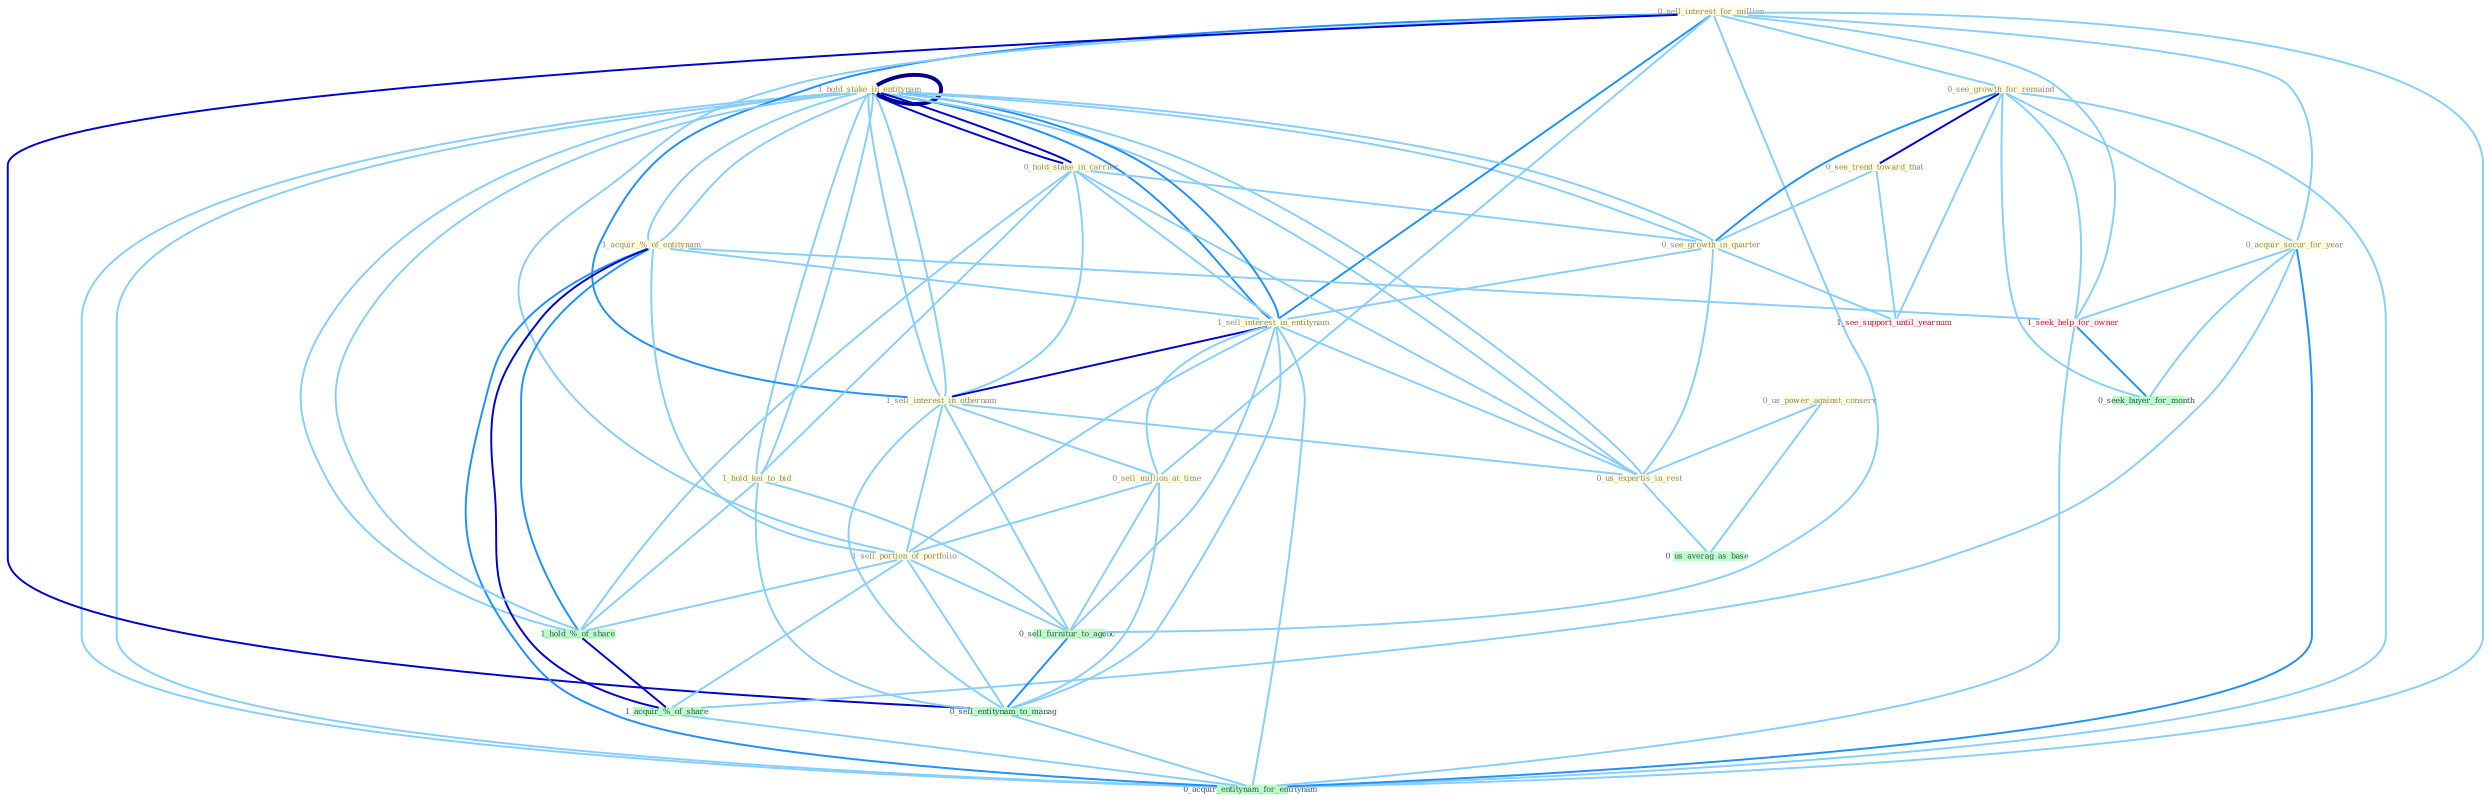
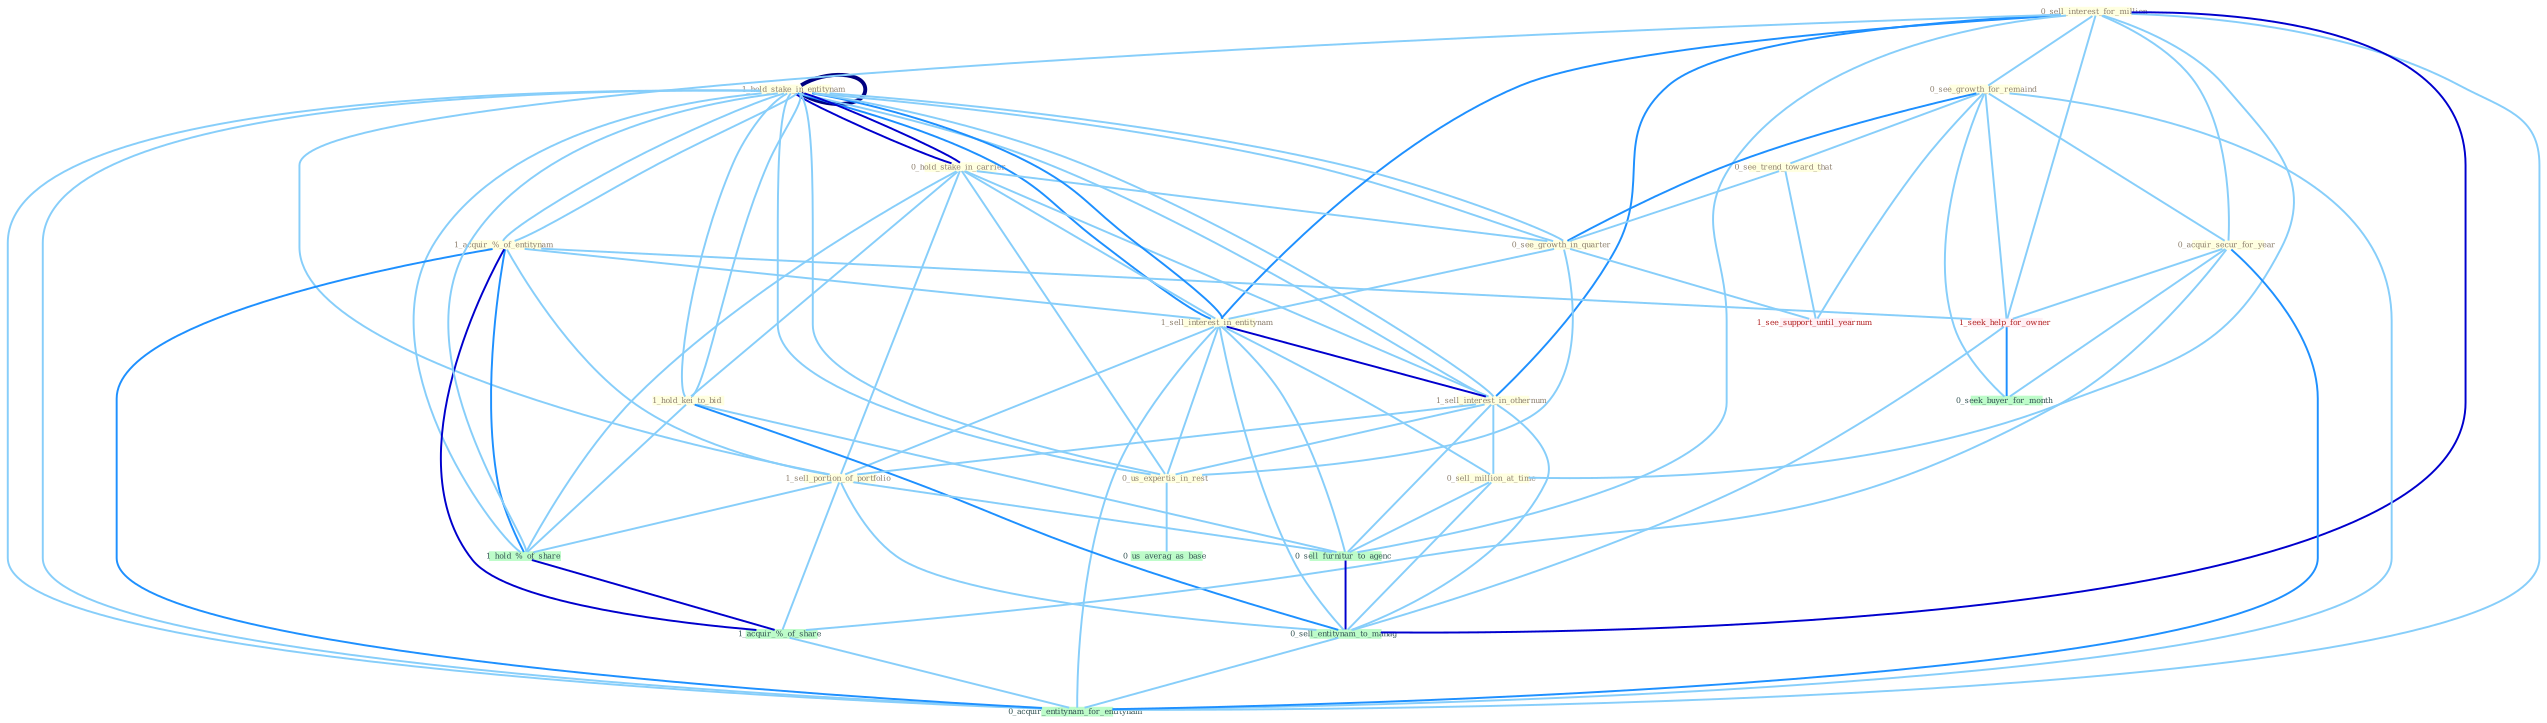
(1939, 128) -> (1885, 128)
(1822, 401) -> none
(1033, 517) -> (900, 323)
(802, 650) -> (1015, 523)
(1039, 671) -> (1346, 595)
(1831, 719) -> (1693, 510)
